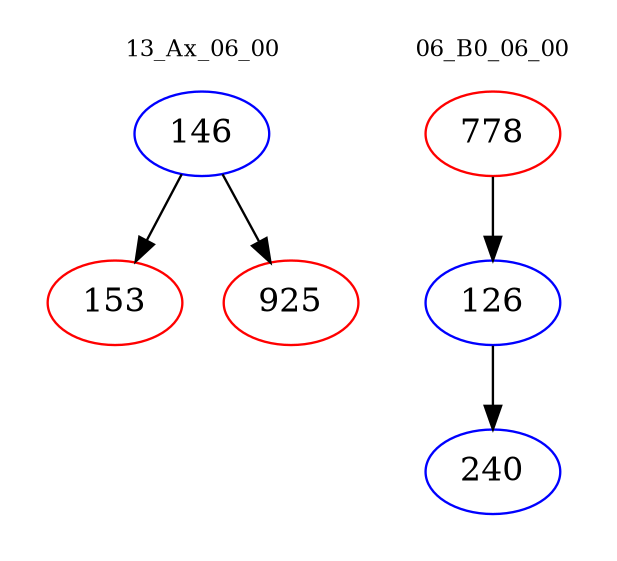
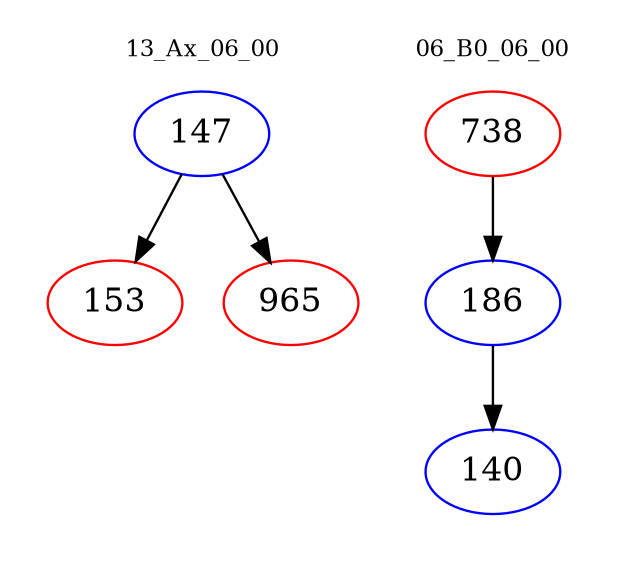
(202, 134) -> (202, 134)
(493, 134) -> (493, 134)
(291, 303) -> (291, 303)
(493, 303) -> (493, 303)
(493, 472) -> (493, 472)
